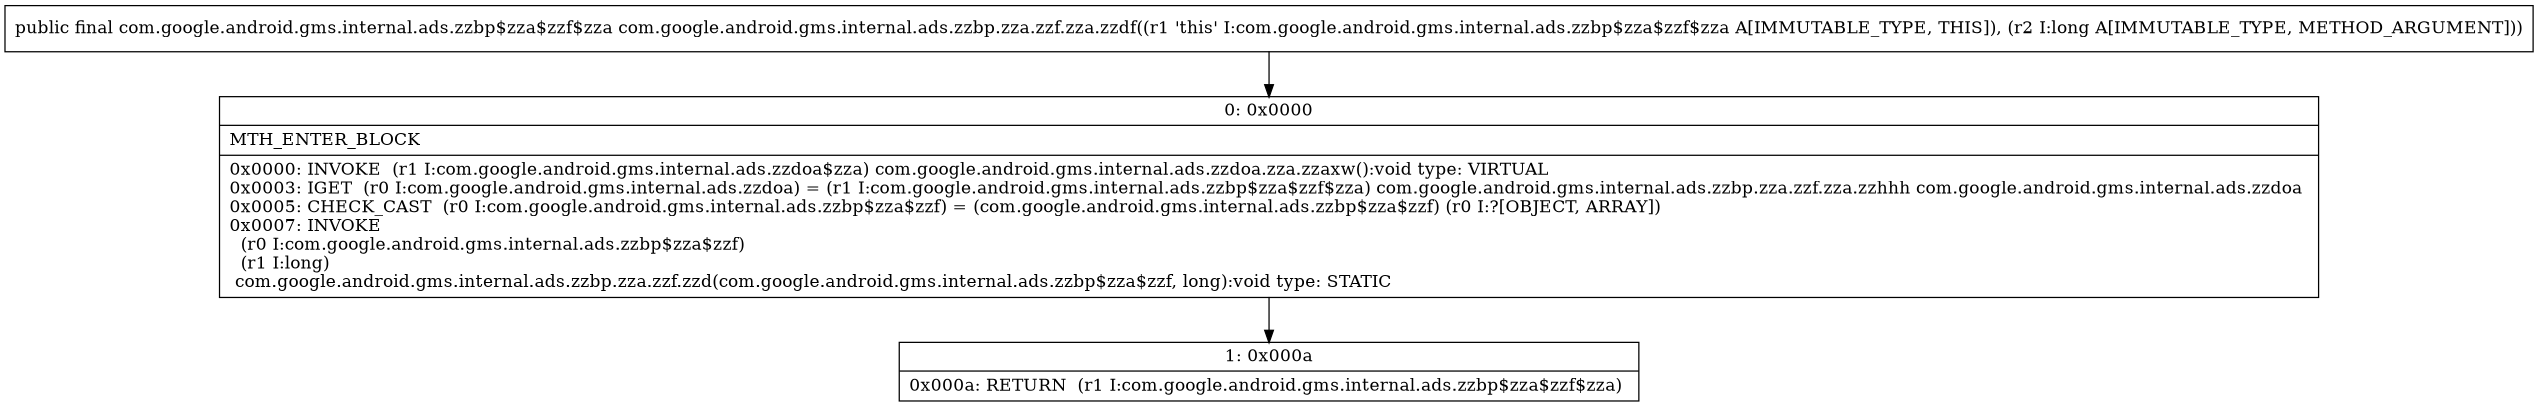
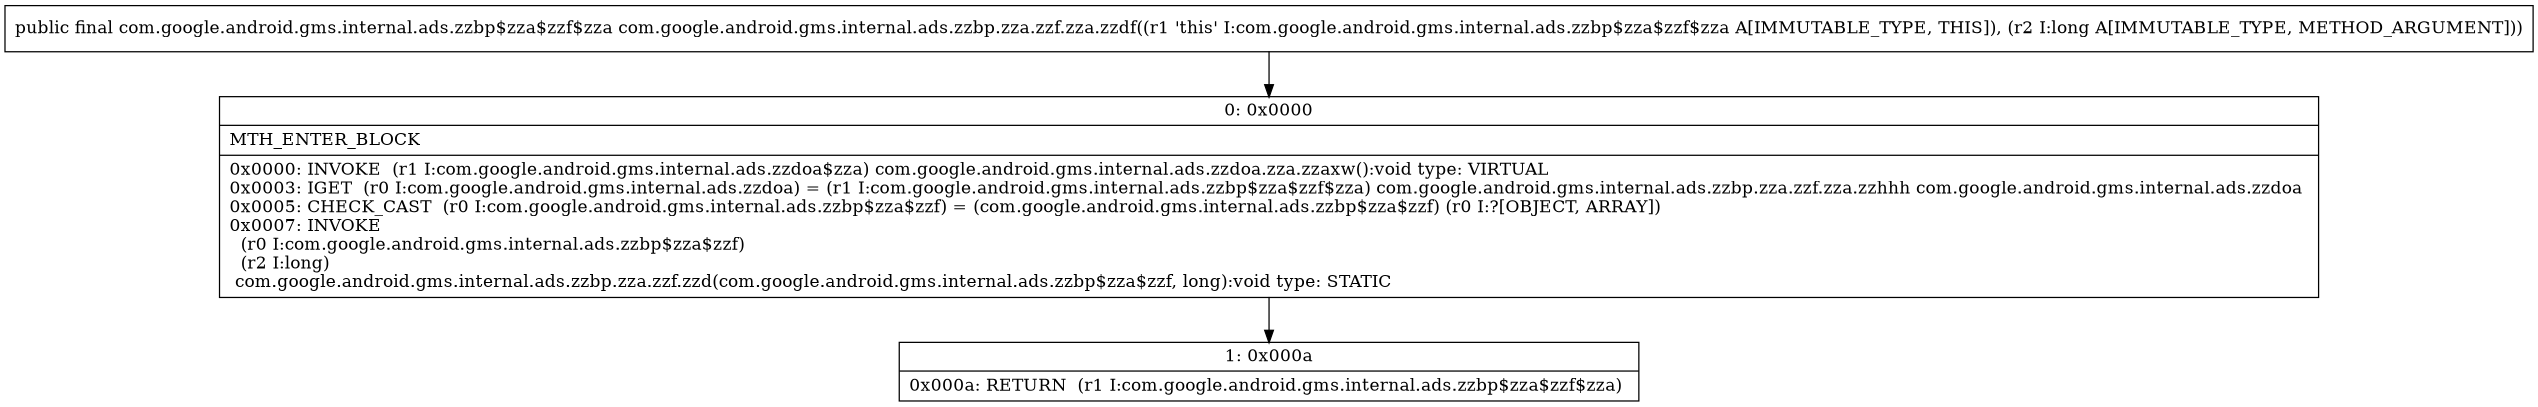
(280, 263) -> (280, 263)
